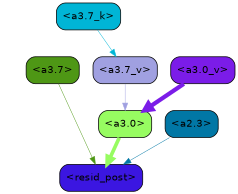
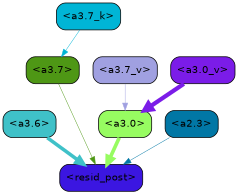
(105, 40) -> (73, 40)
none -> (30, 124)
